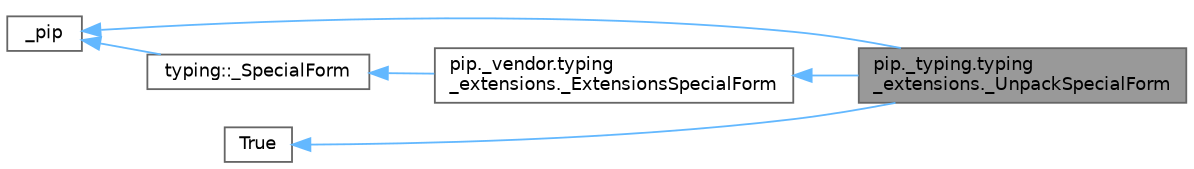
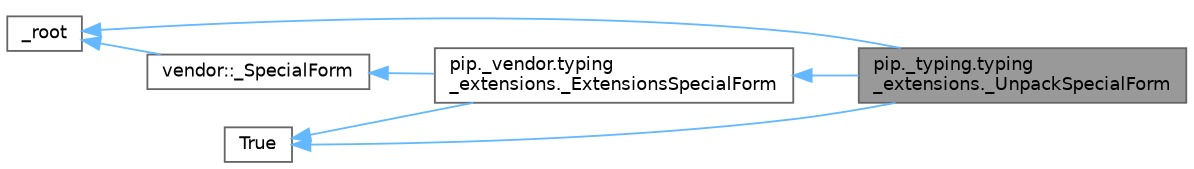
(45, 34) -> (45, 34)
(258, 72) -> (258, 72)
none -> (392, 119)
